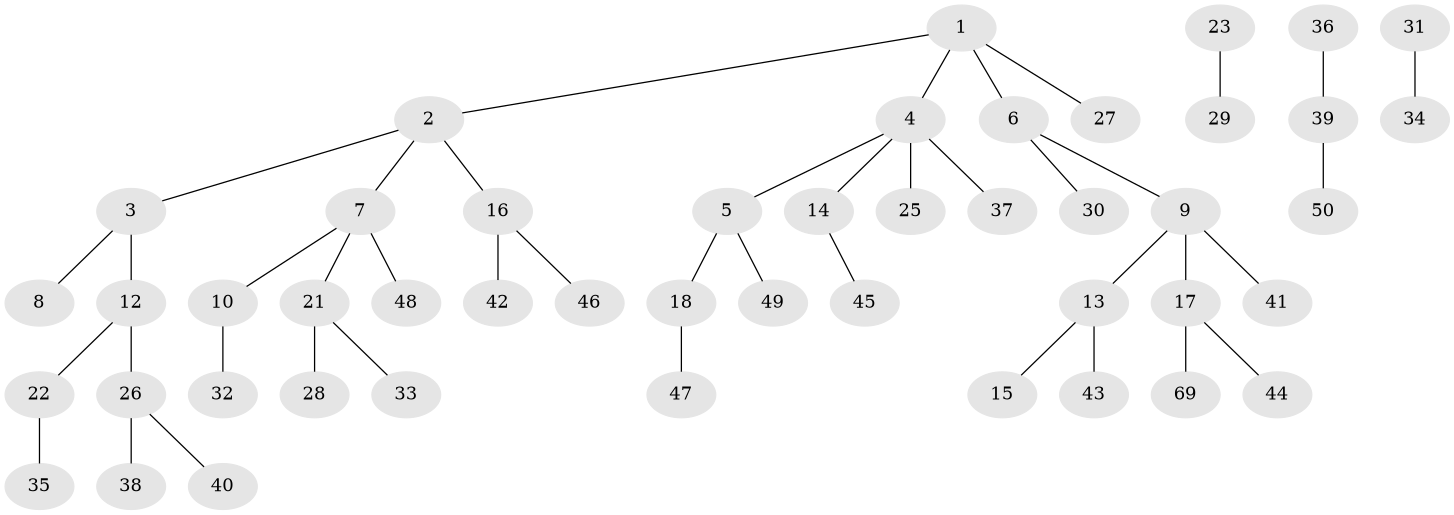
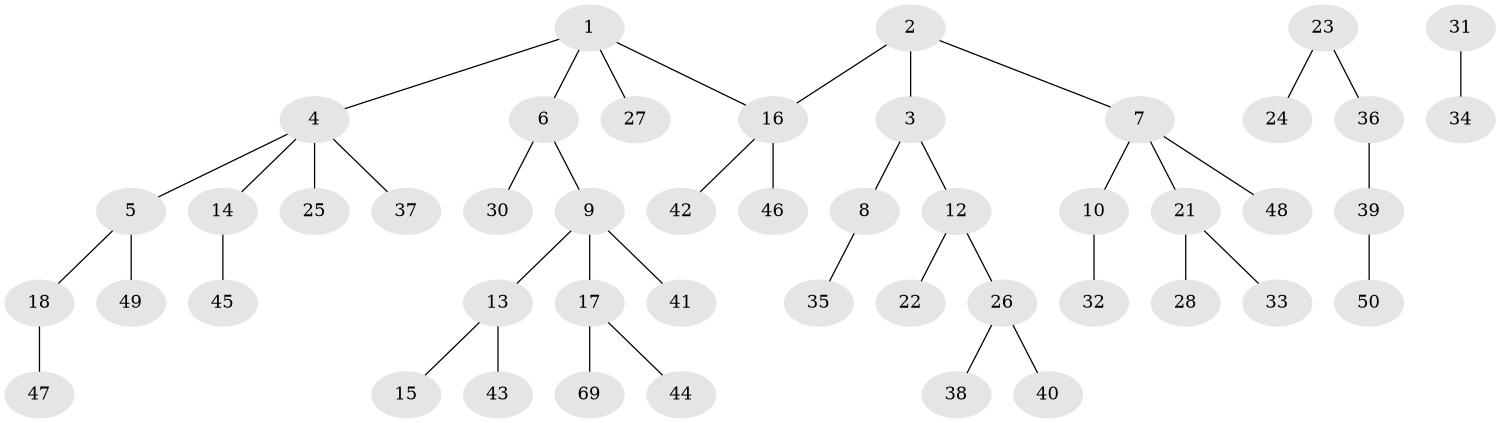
(695, 74) -> (681, 74)
none -> (1346, 74)
(1220, 120) -> (1277, 120)
(39, 441) -> (842, 257)
